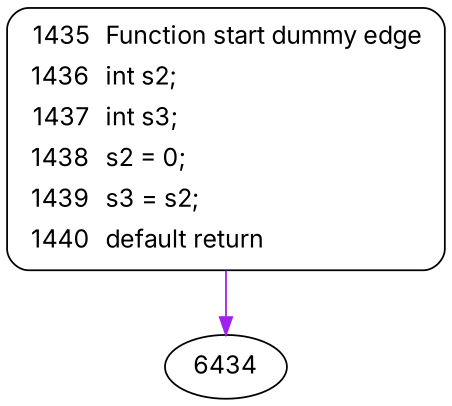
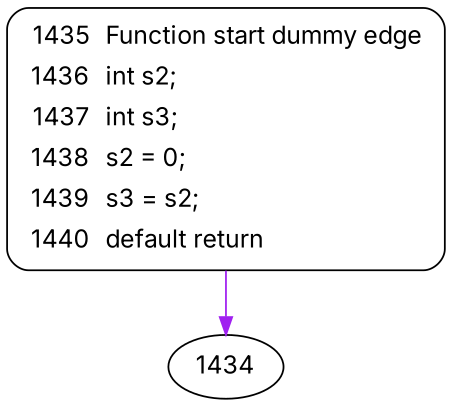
(226, 367) -> (226, 367)
